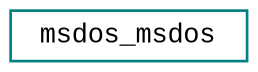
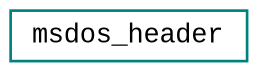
(129, 36) -> (129, 36)
